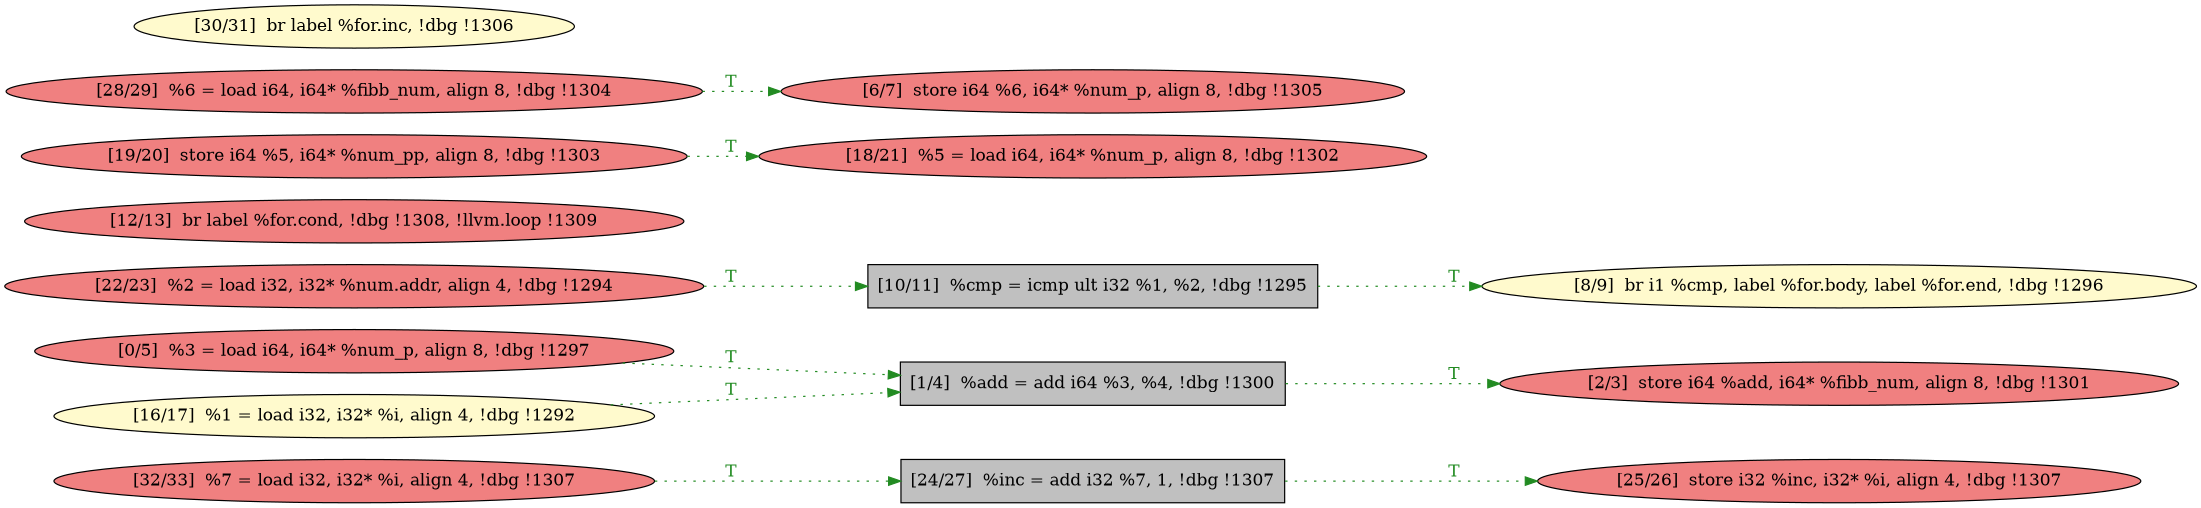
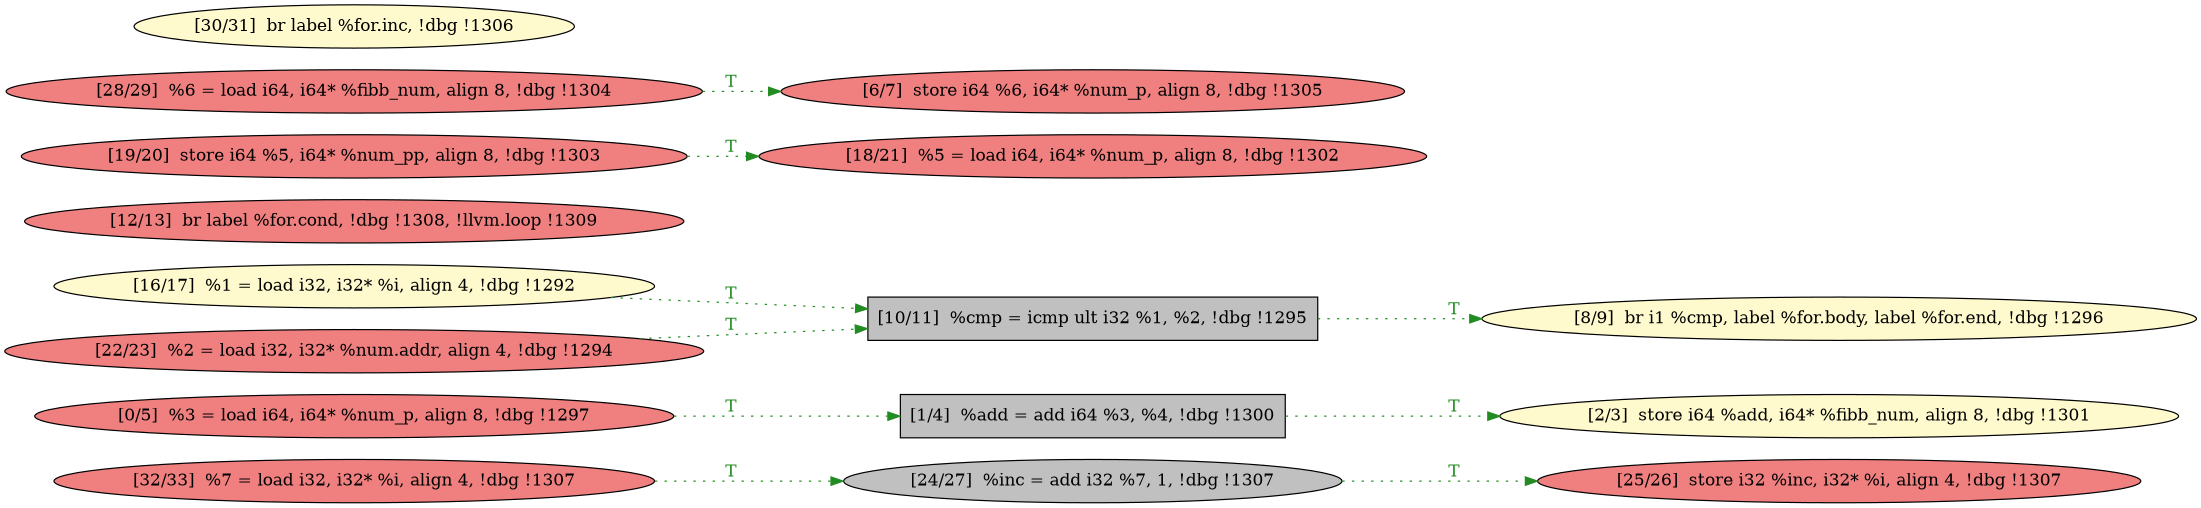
(1839, 384) -> (1839, 416)
(749, 399) -> (733, 303)
(1093, 481) -> (1093, 481)
